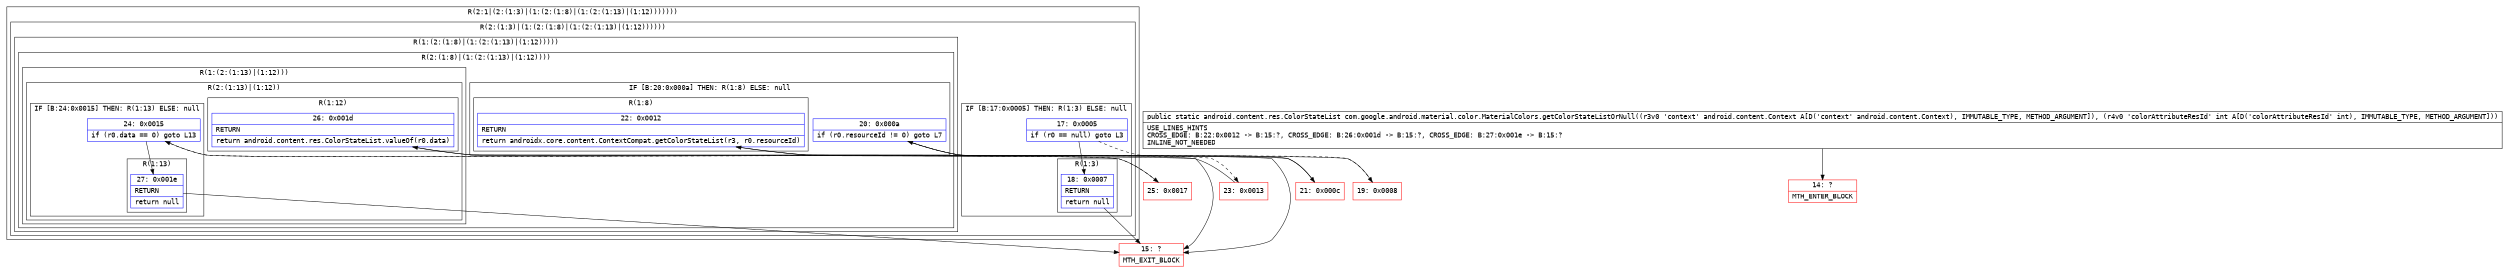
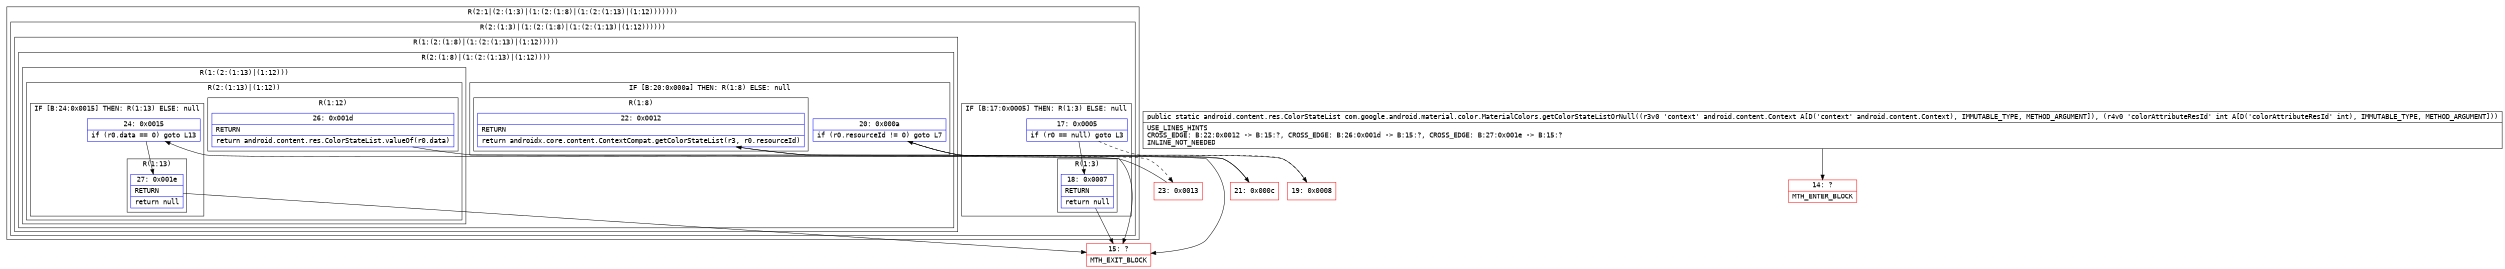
(1167, 191) -> none
